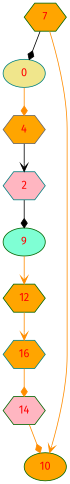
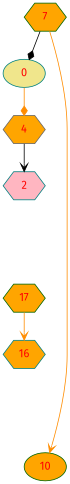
(24, 242) -> none
(24, 298) -> (24, 298)
(24, 411) -> none
